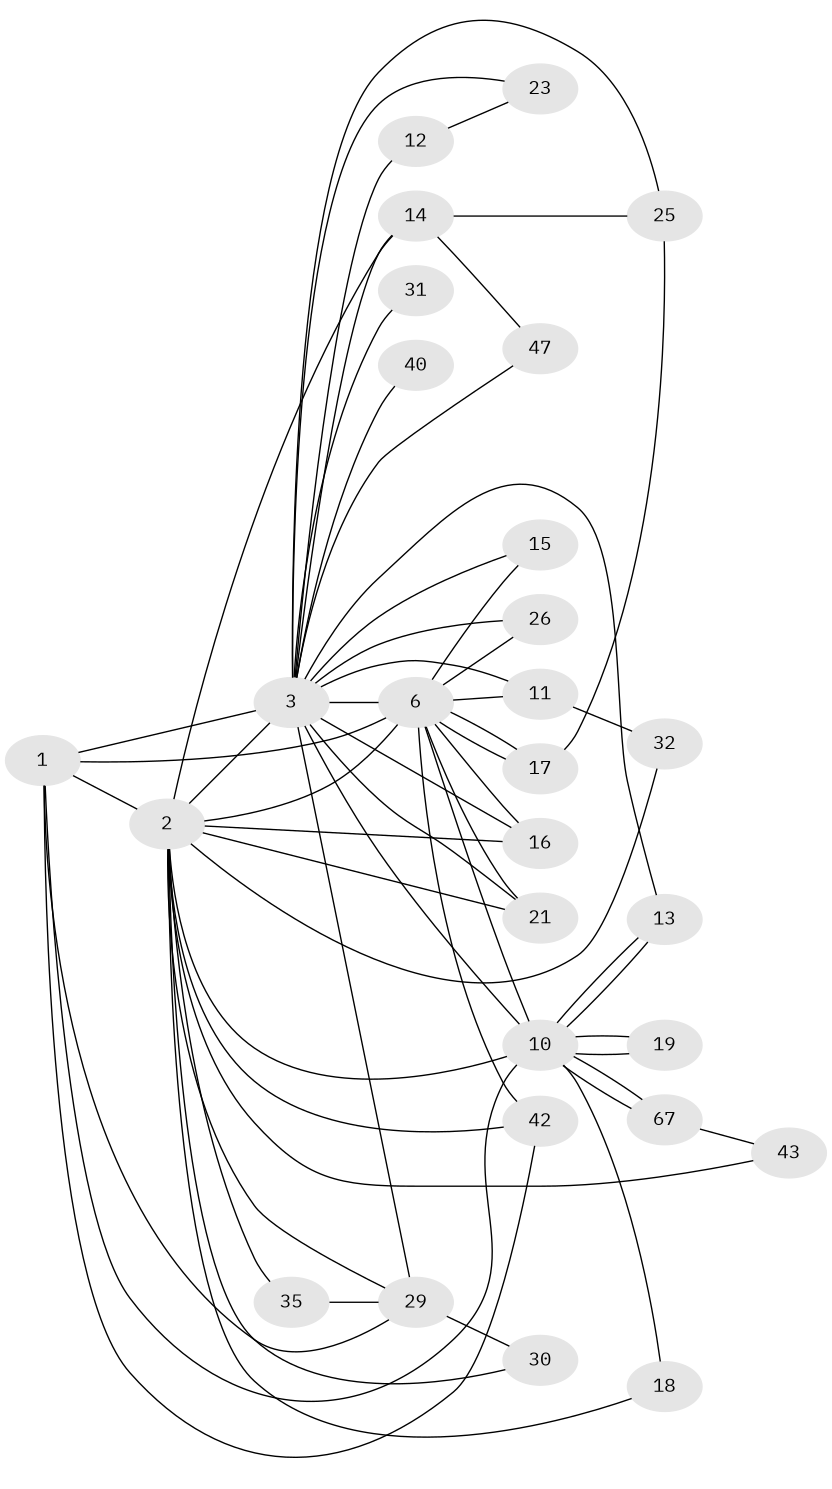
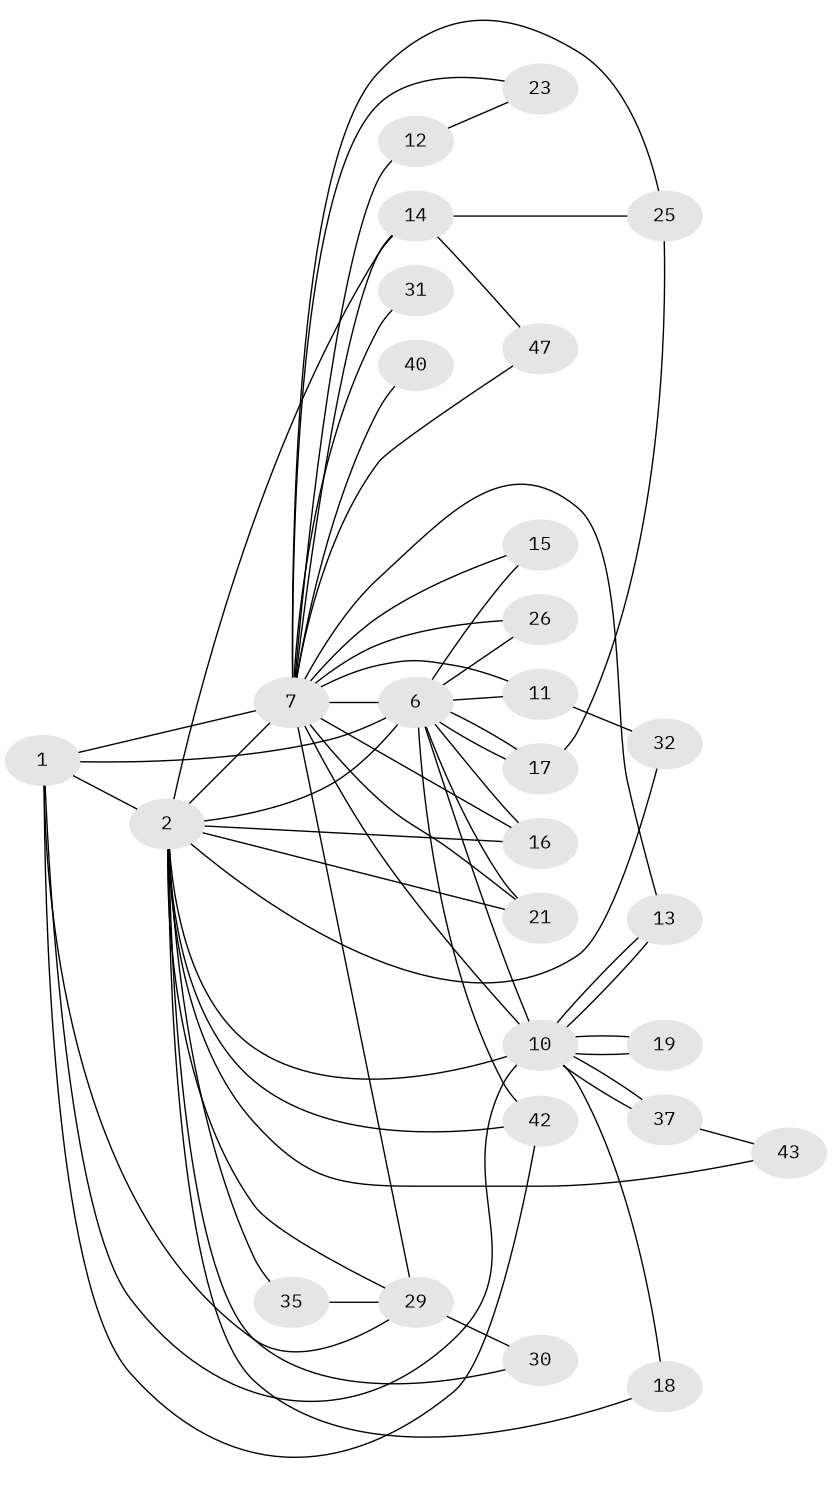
(292, 703) -> (292, 703)
(665, 1120) -> (665, 1120)
